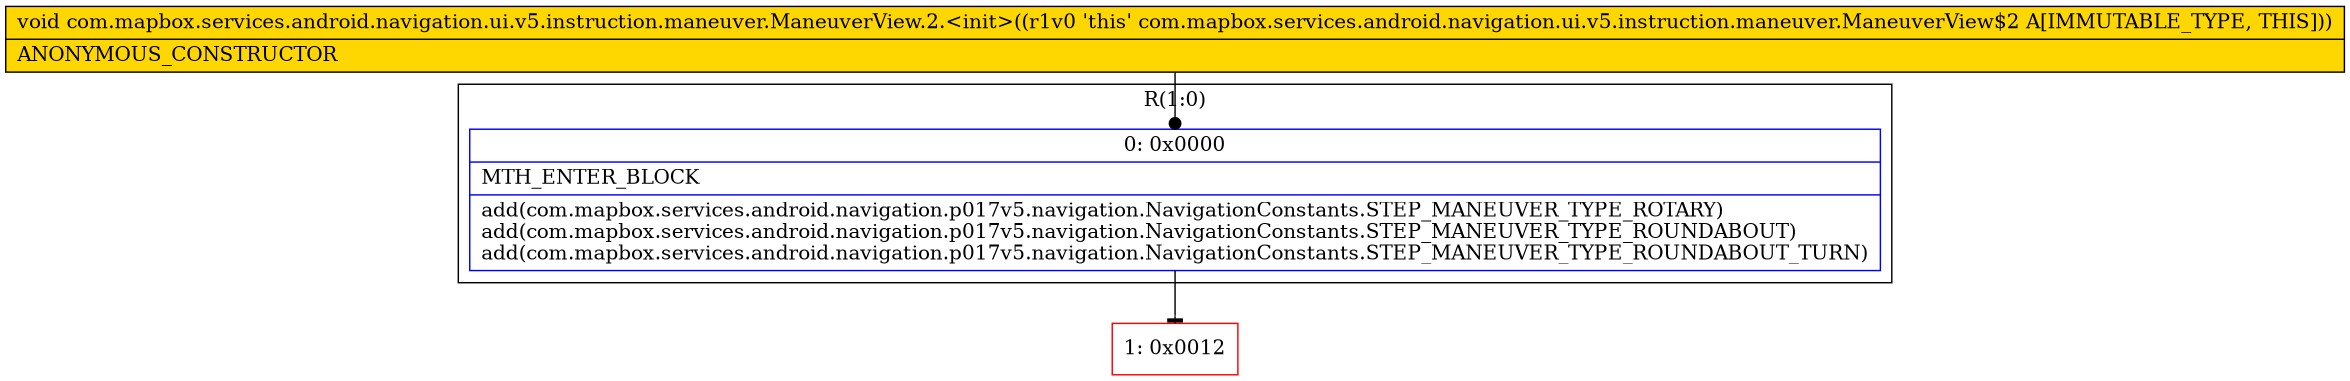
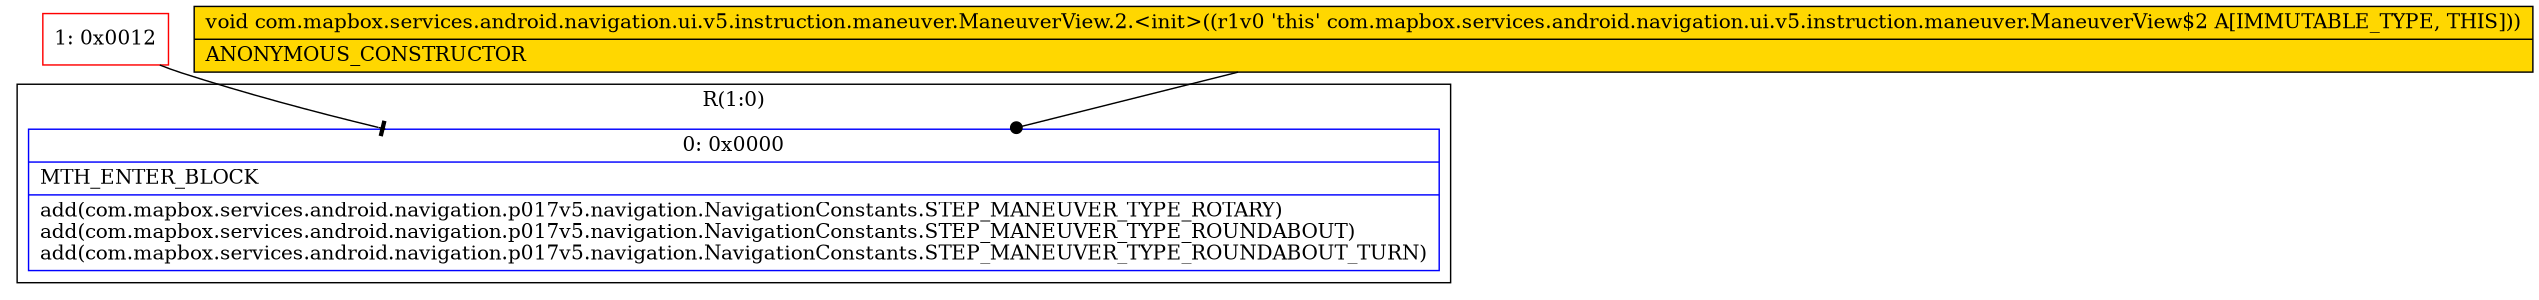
(1175, 293) -> (268, 99)
